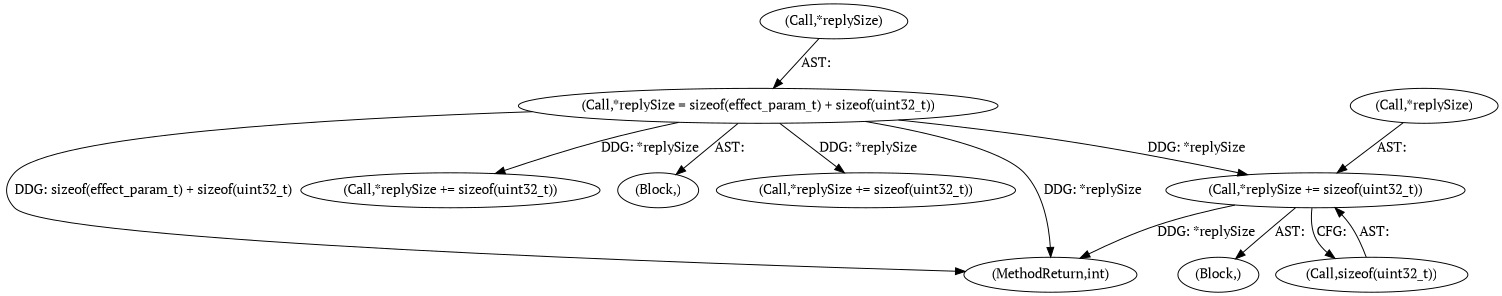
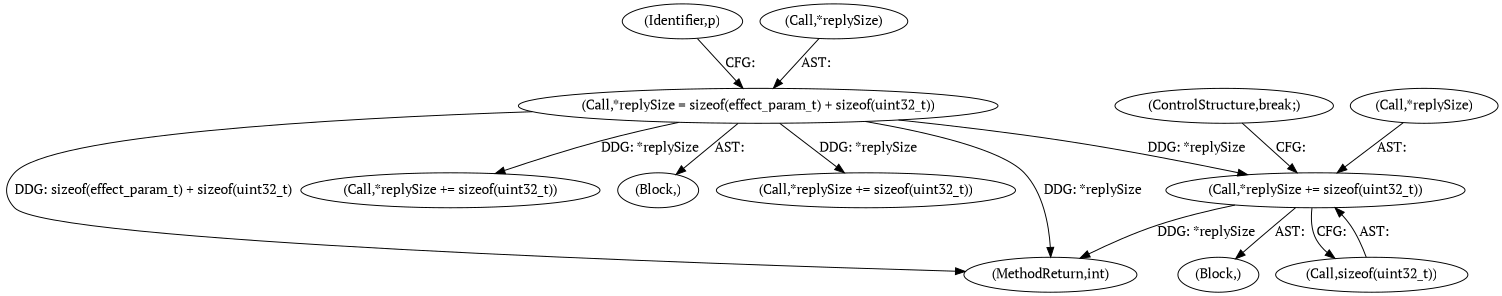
none -> (682, 21)
none -> (1224, 106)
